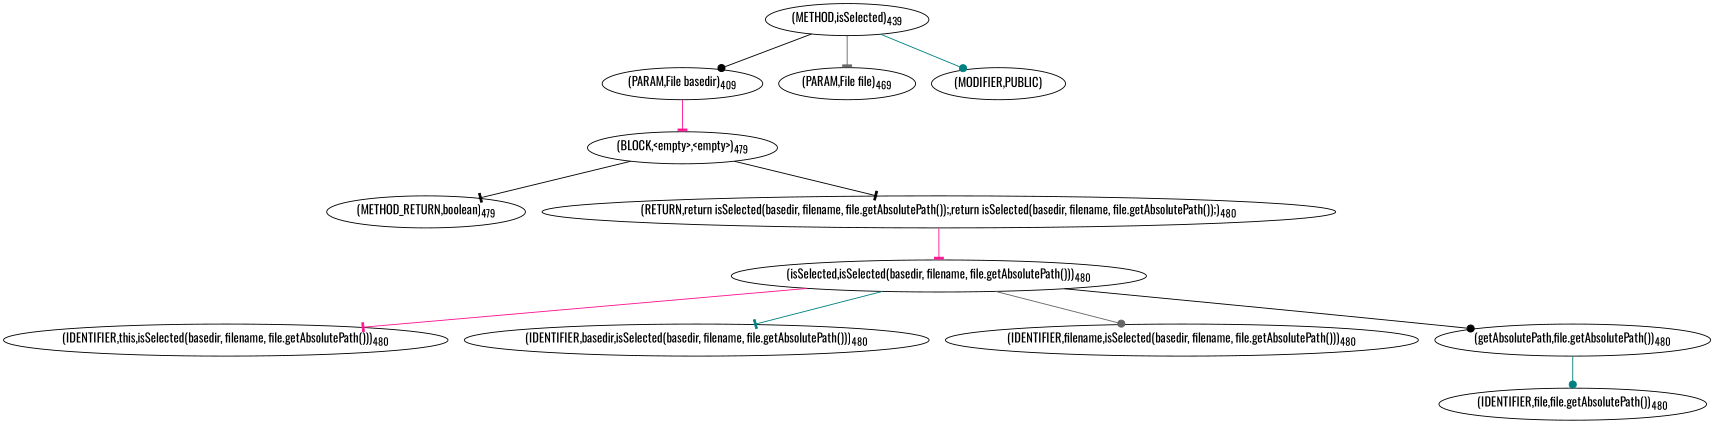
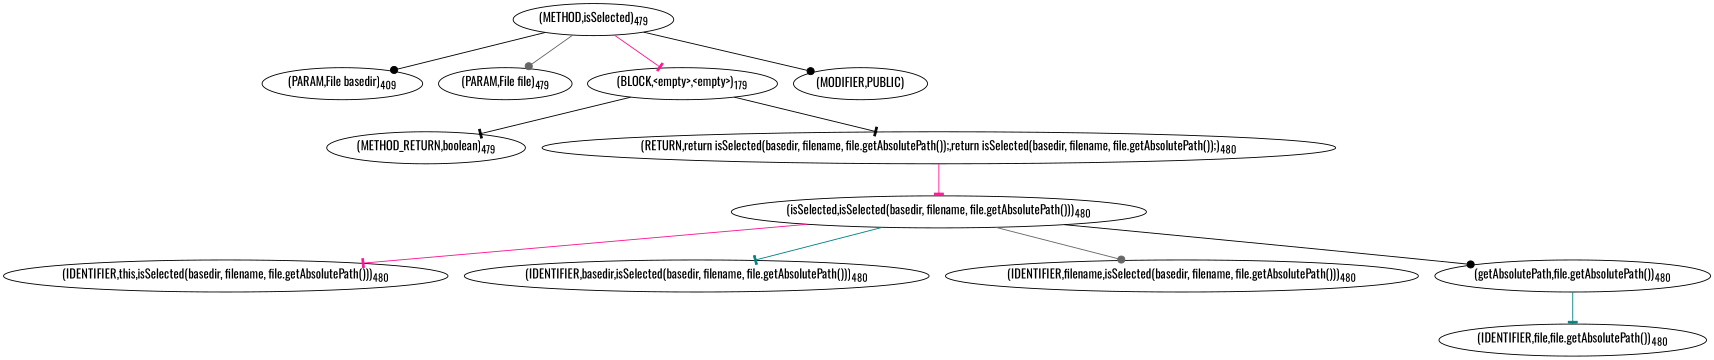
(895, 18) -> (641, 18)
(847, 49) -> (552, 50)
(920, 51) -> (725, 51)
(884, 82) -> (542, 82)
(682, 114) -> (636, 50)
(741, 146) -> (741, 82)
(1573, 369) -> (1573, 306)
